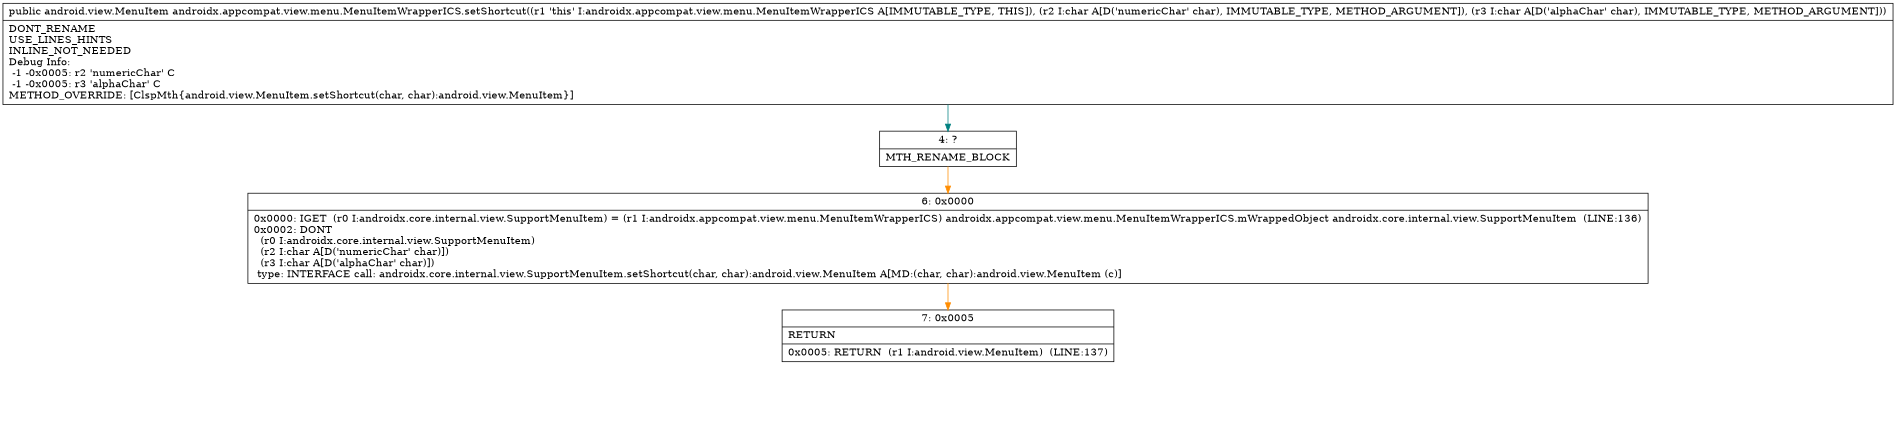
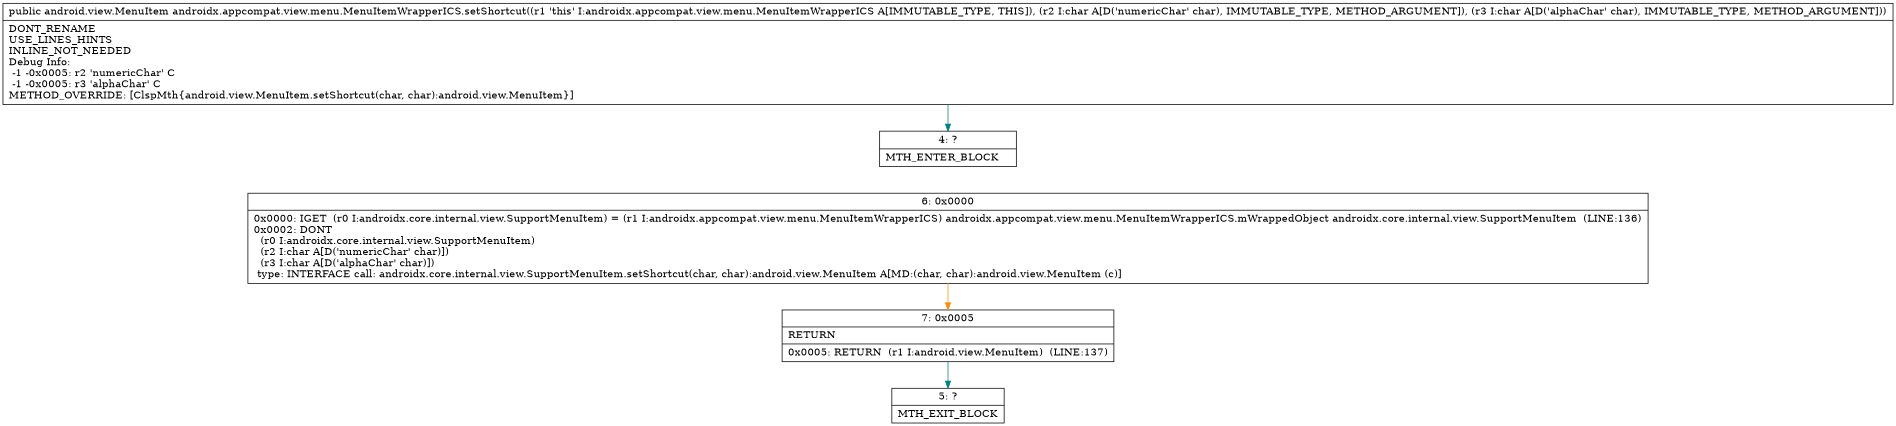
(948, 157) -> (942, 157)
(948, 176) -> none
none -> (948, 406)
